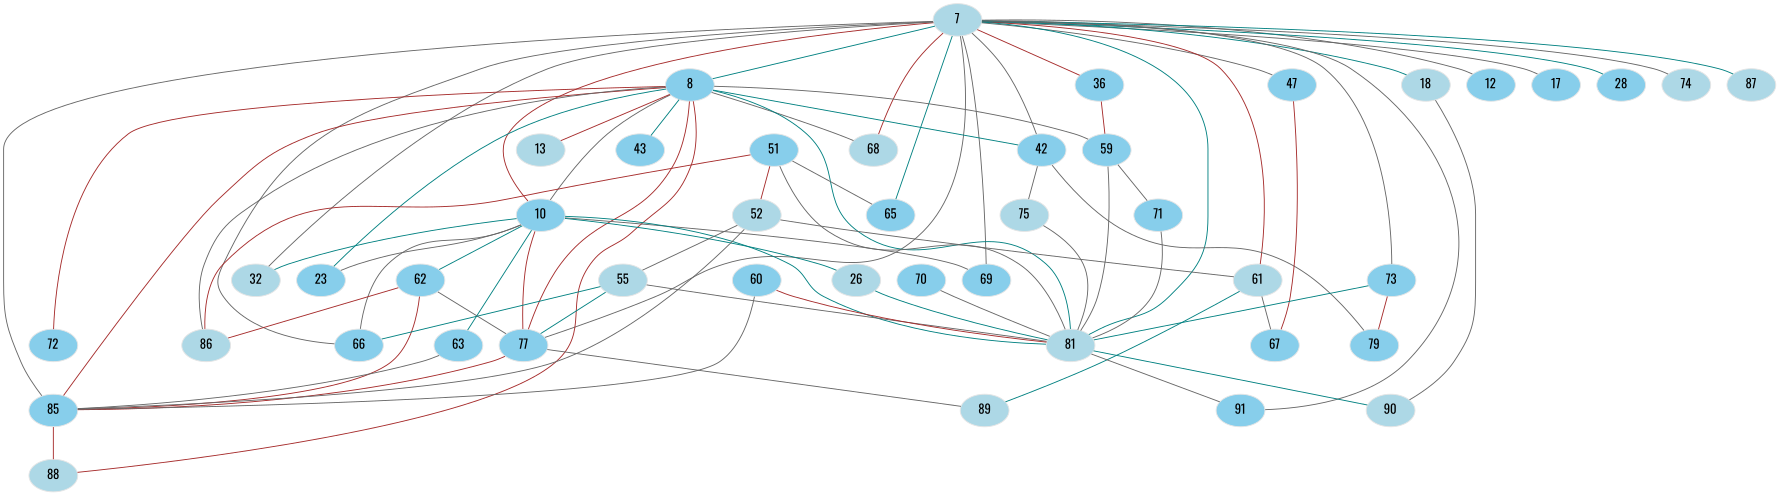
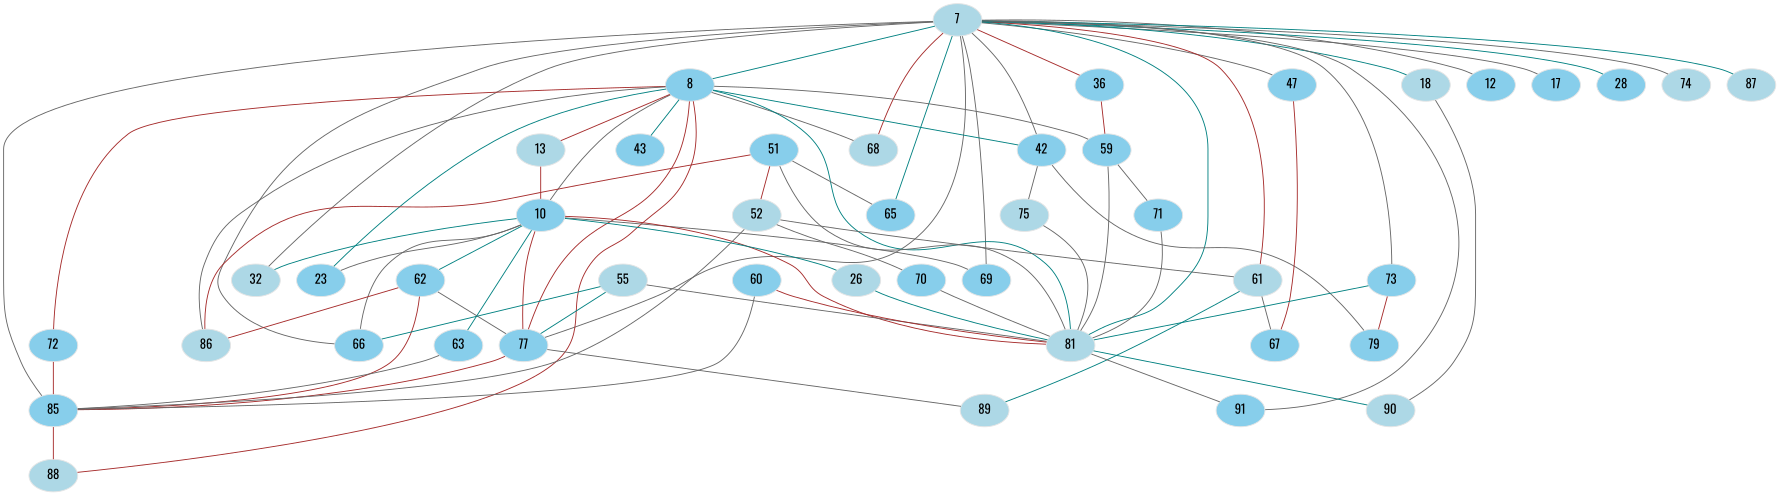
(676, 61) -> (541, 183)
(309, 137) -> (53, 378)
(690, 248) -> (859, 253)
(806, 279) -> (806, 279)
